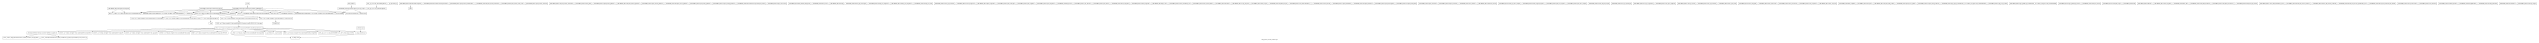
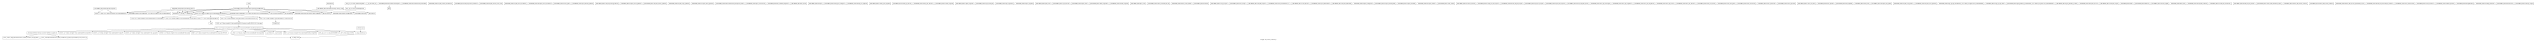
none -> (1844, 4)
none -> (342, 14)
